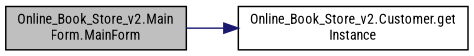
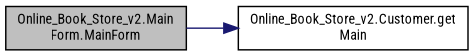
(353, 28) -> (353, 28)
